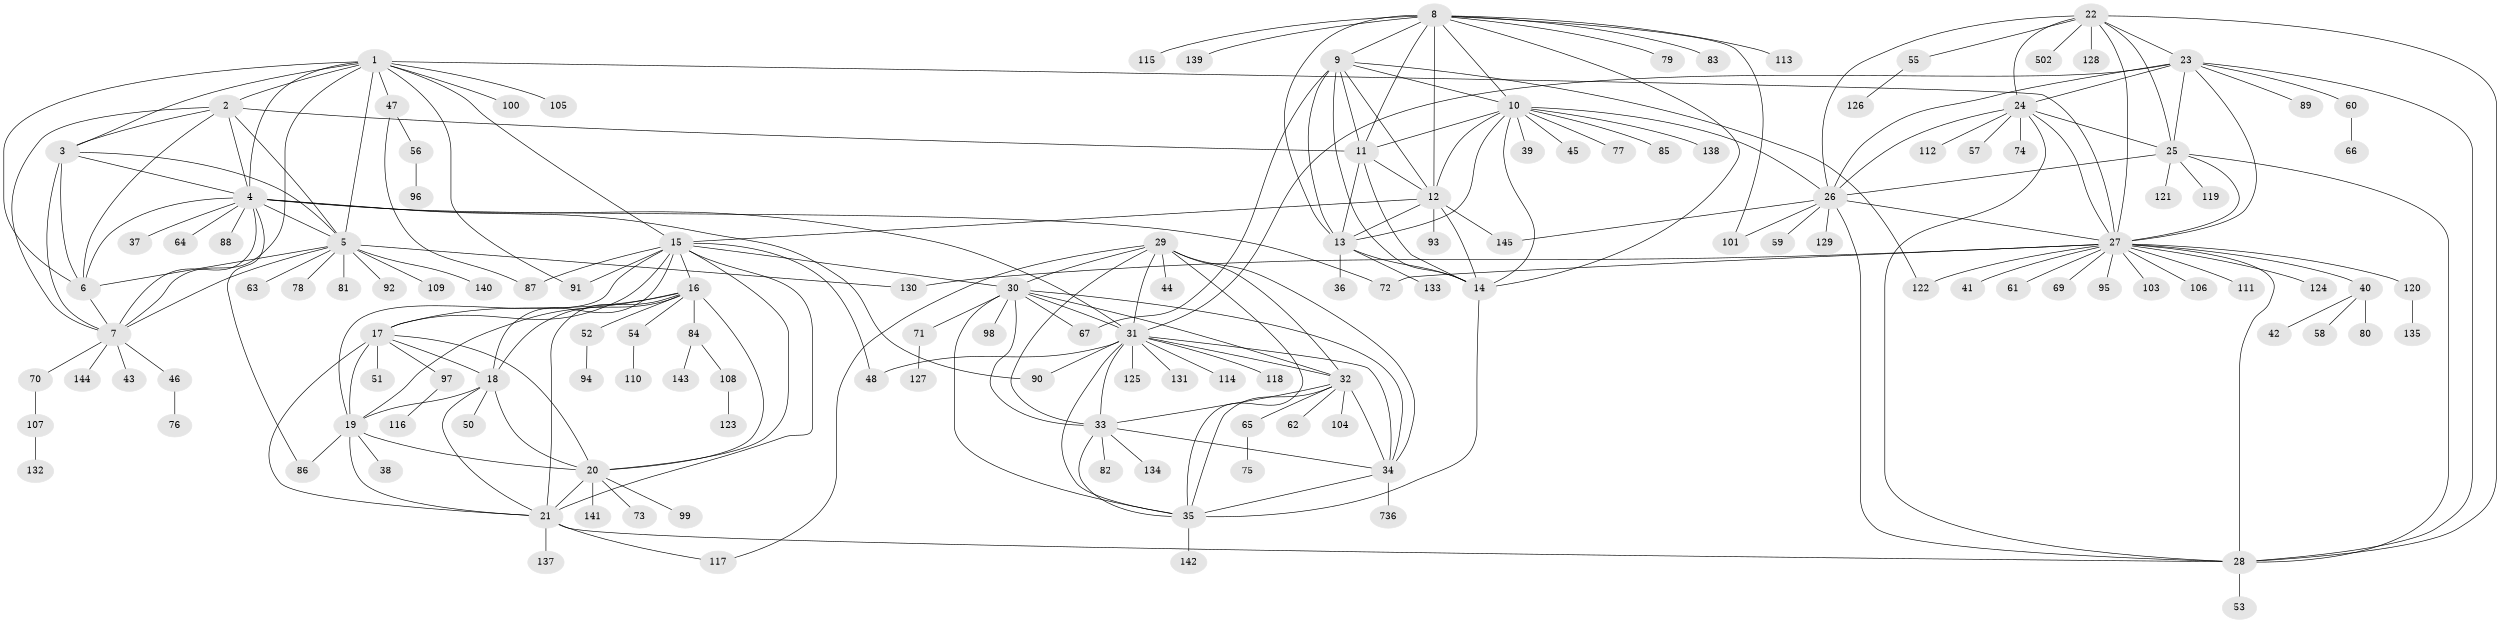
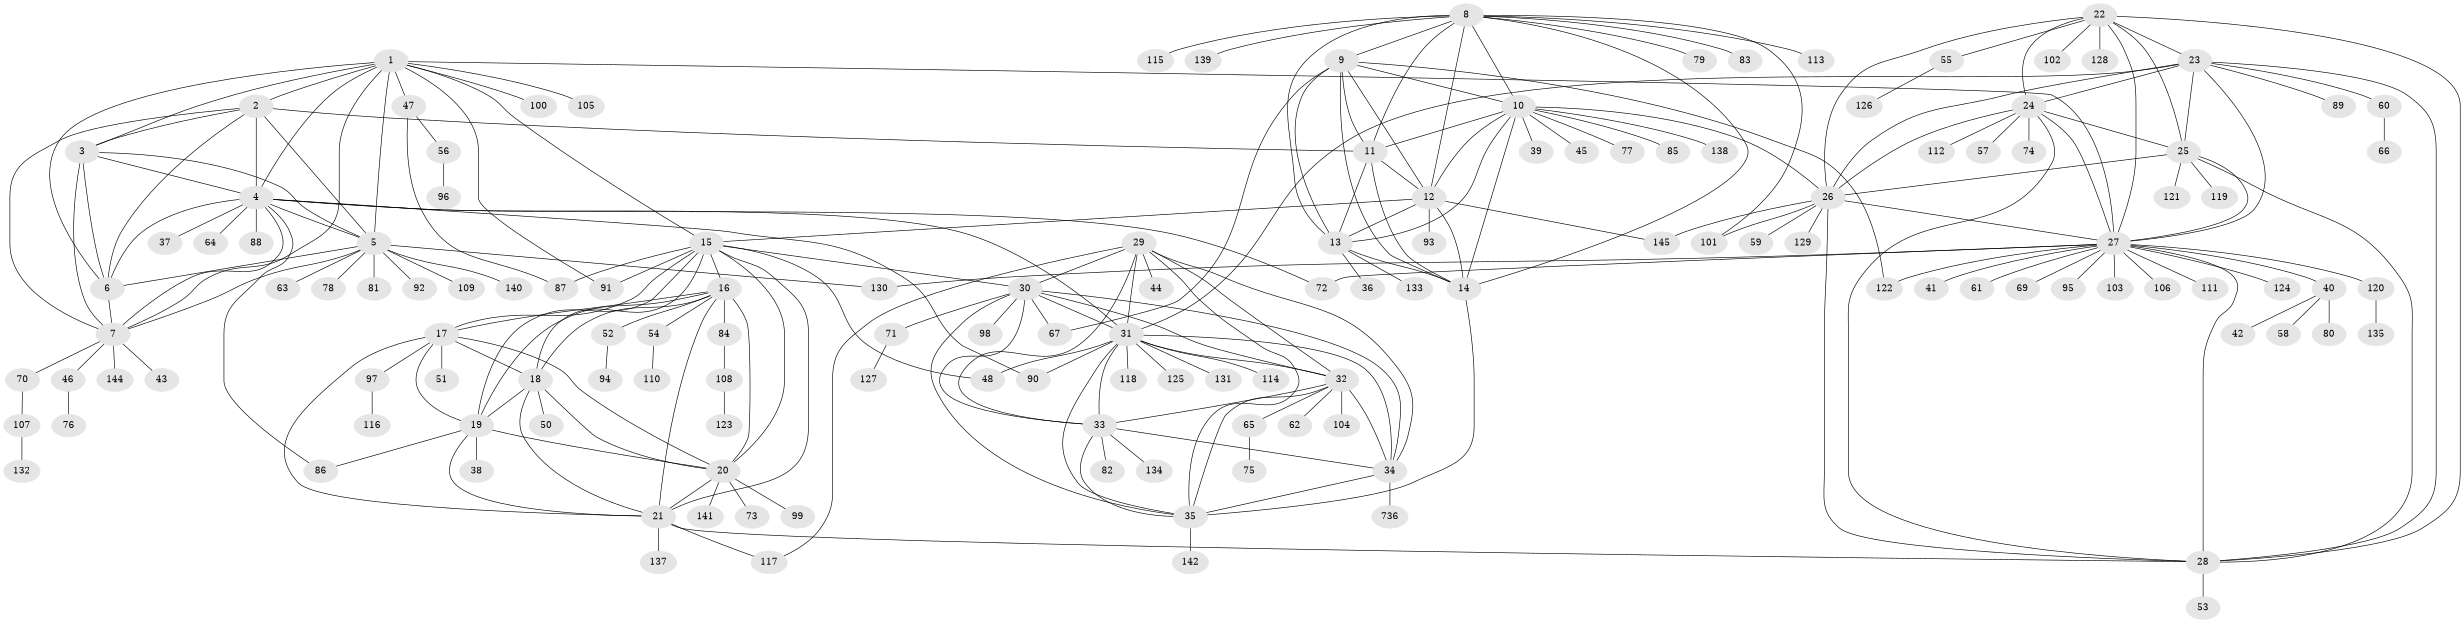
(2044, 61) -> (2052, 61)
(681, 380) -> none
